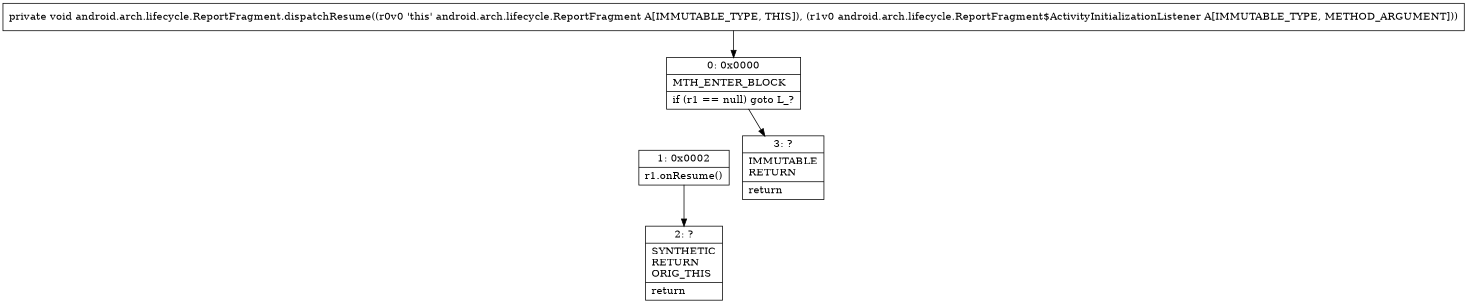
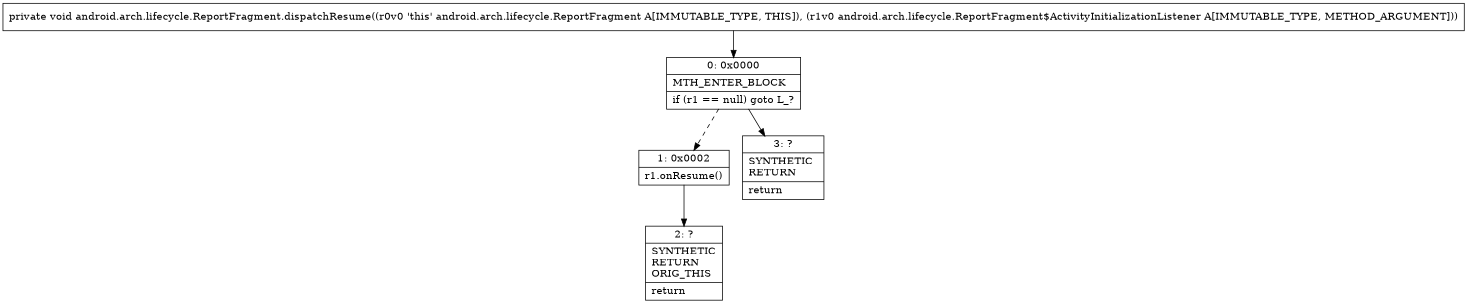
none -> (708, 126)
(783, 161) -> (781, 161)
